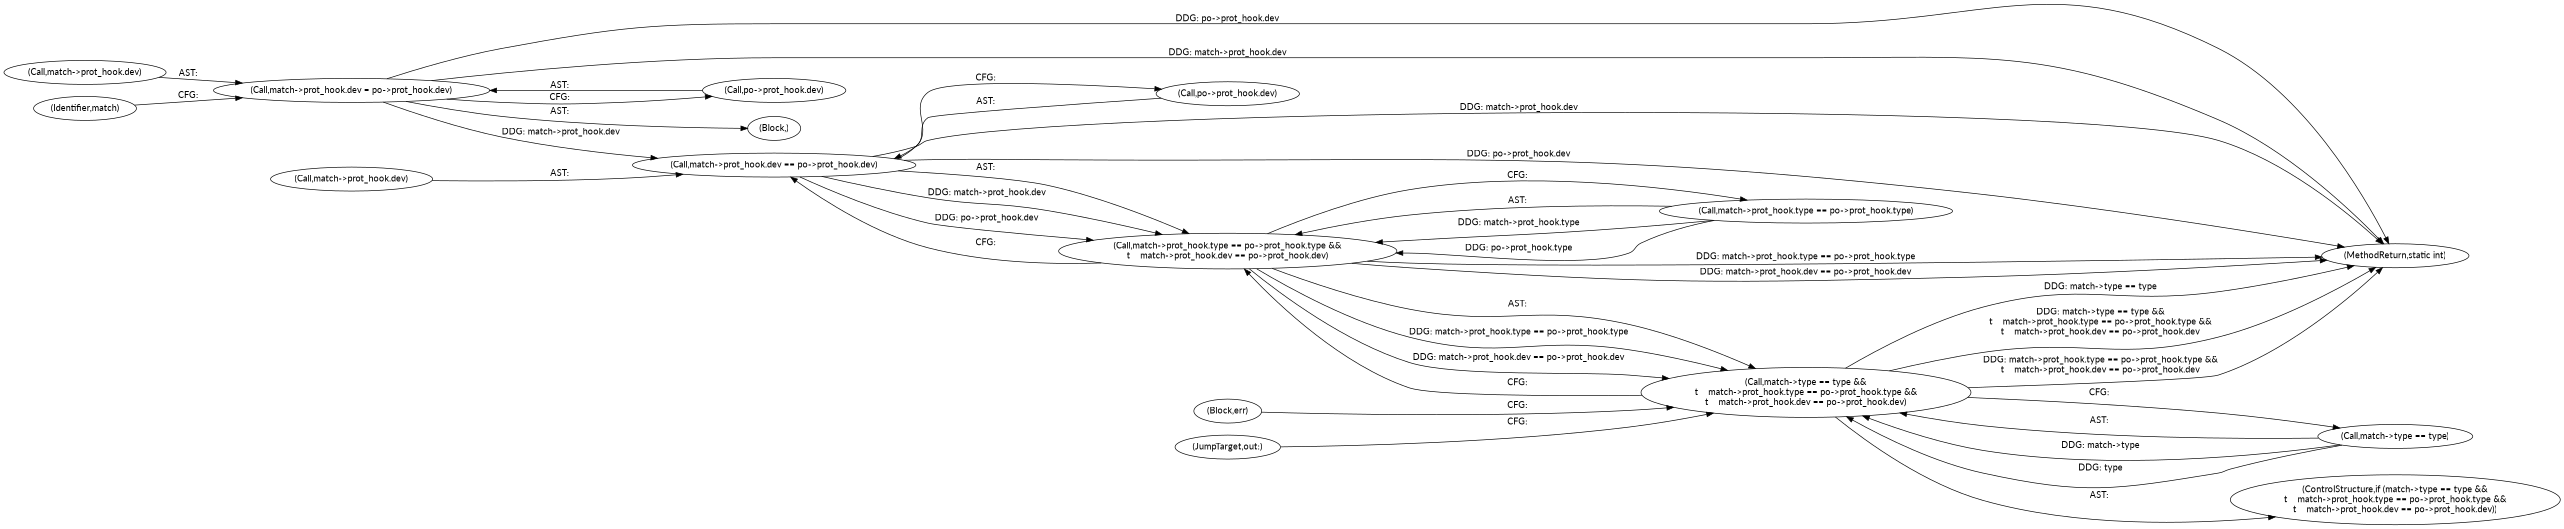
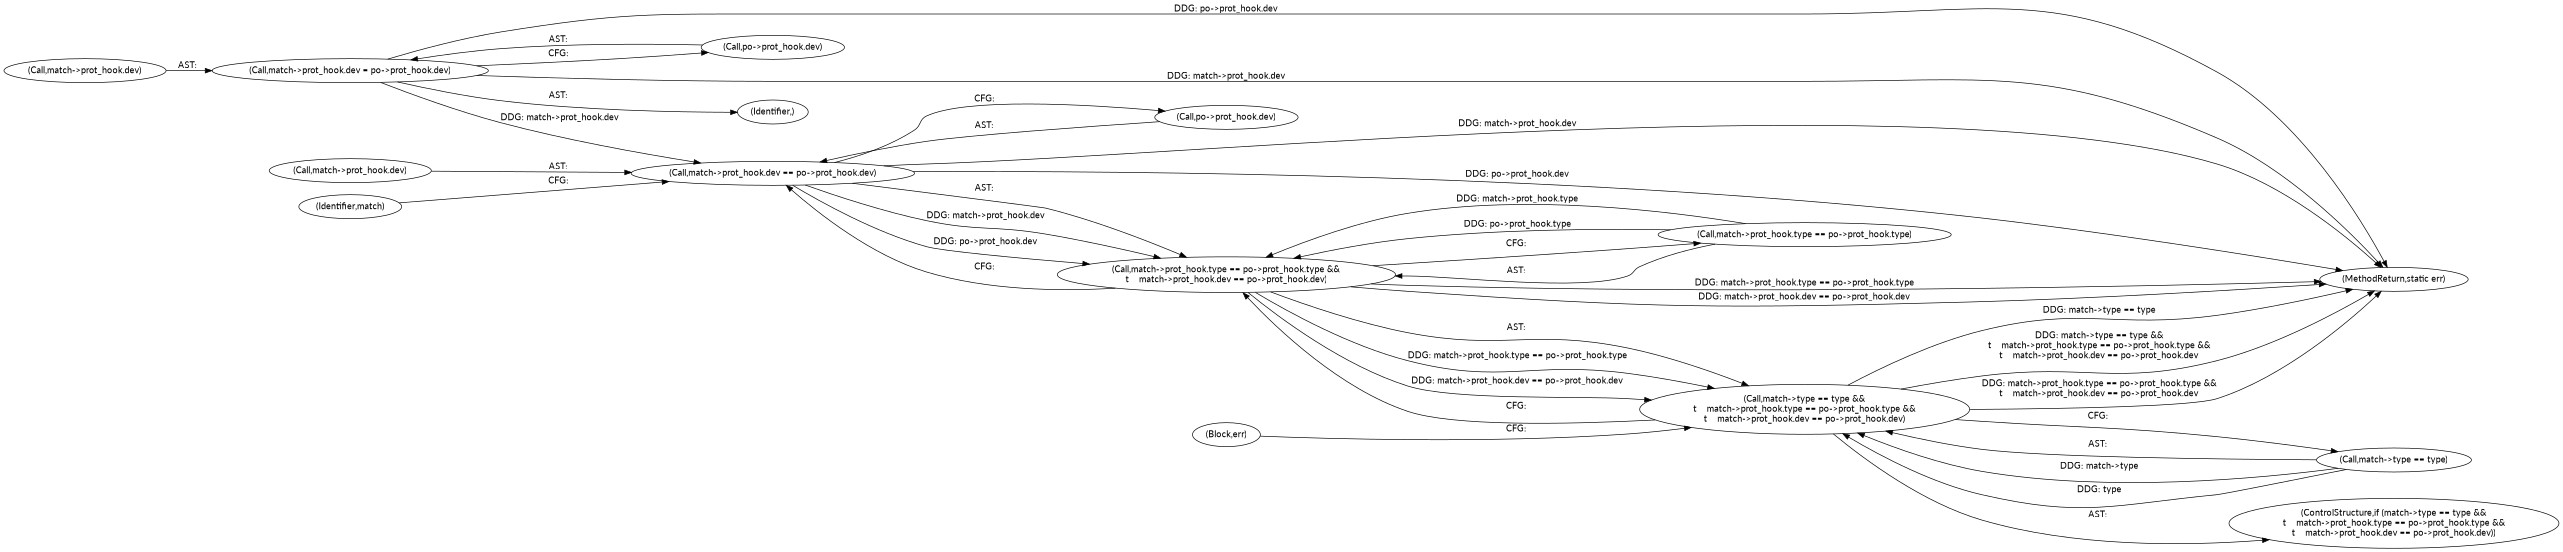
(185, 102) -> (531, 192)
(774, 128) -> (773, 112)
(2395, 256) -> (2394, 279)
(1228, 447) -> none
